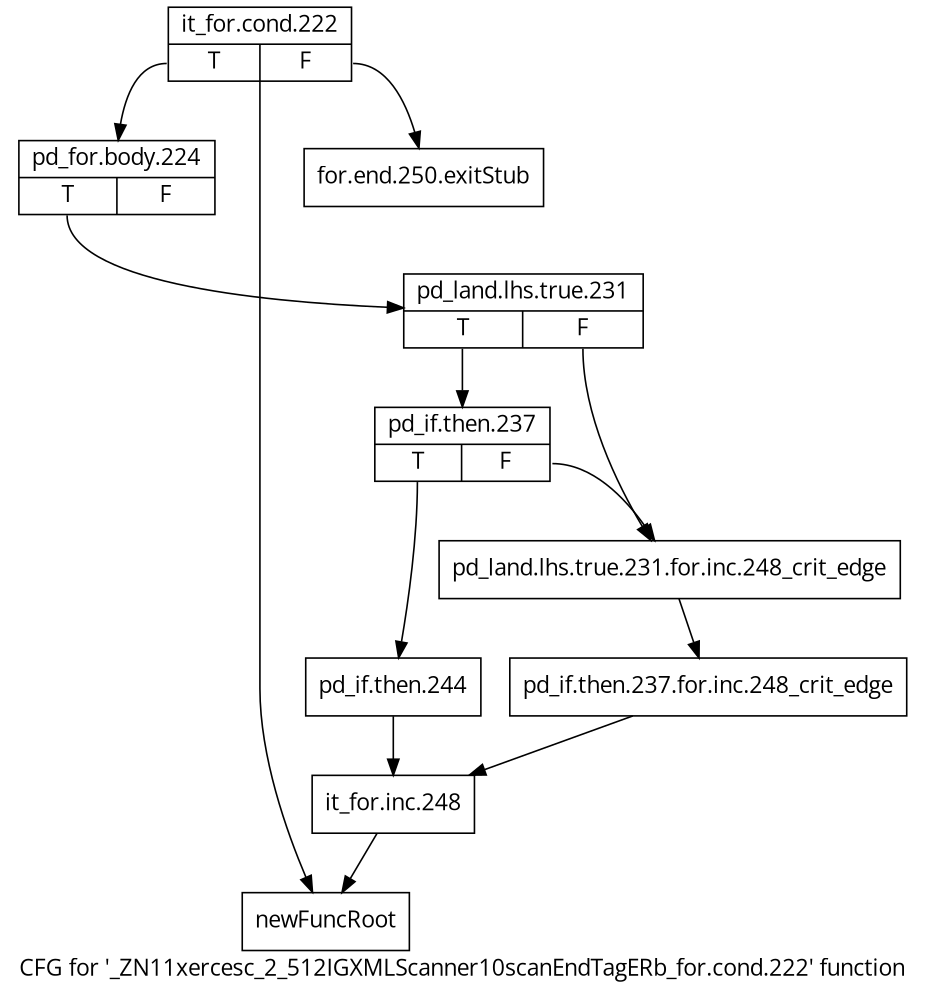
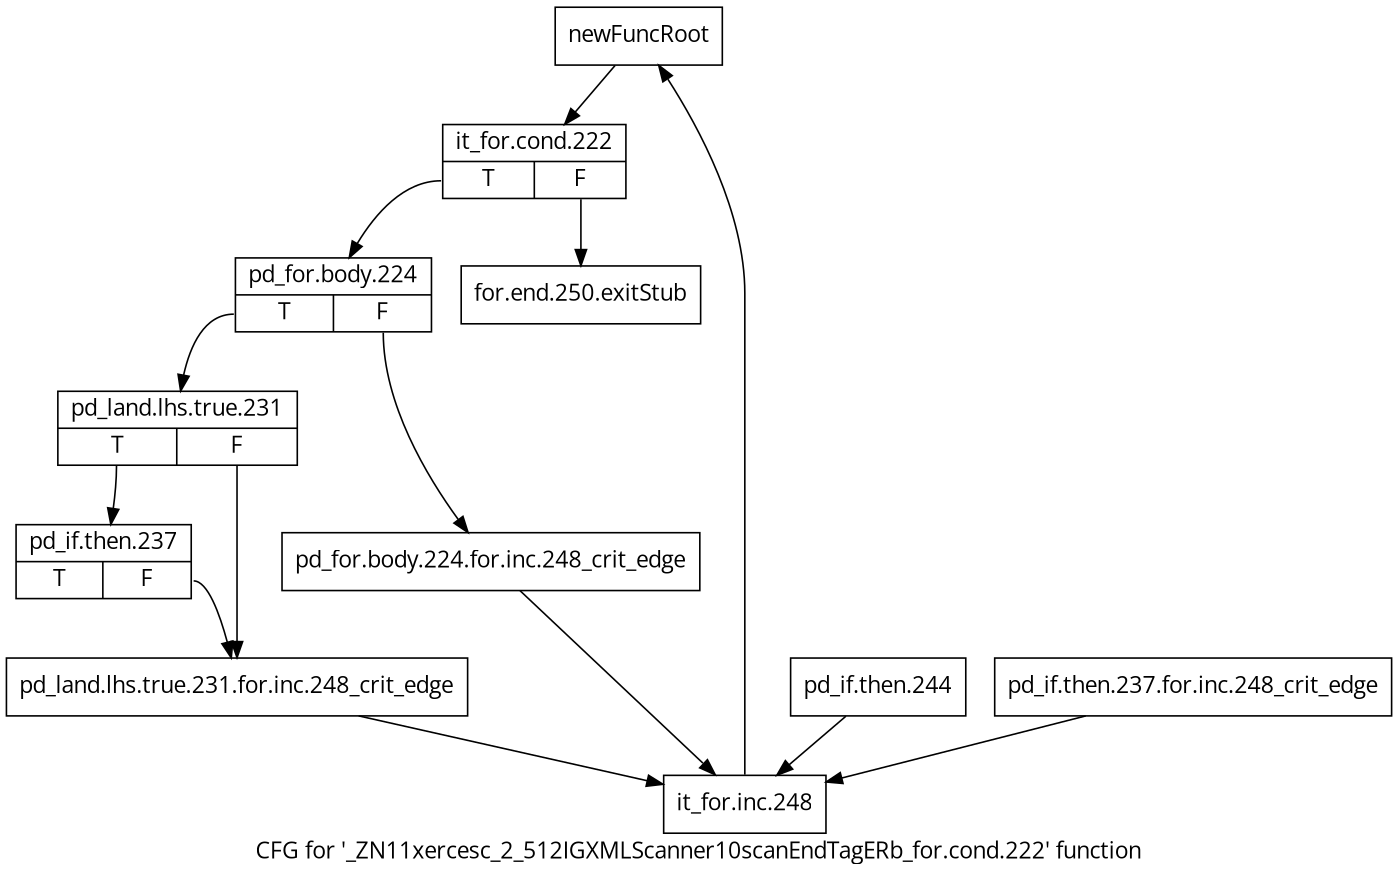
(260, 483) -> (595, 89)
(413, 562) -> none
none -> (491, 562)
(686, 621) -> (503, 748)
